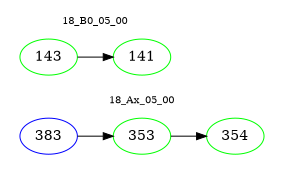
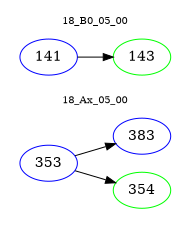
(90, 57) -> (90, 57)
(142, 57) -> (49, 57)
(90, 136) -> (90, 151)
(142, 136) -> (49, 163)
